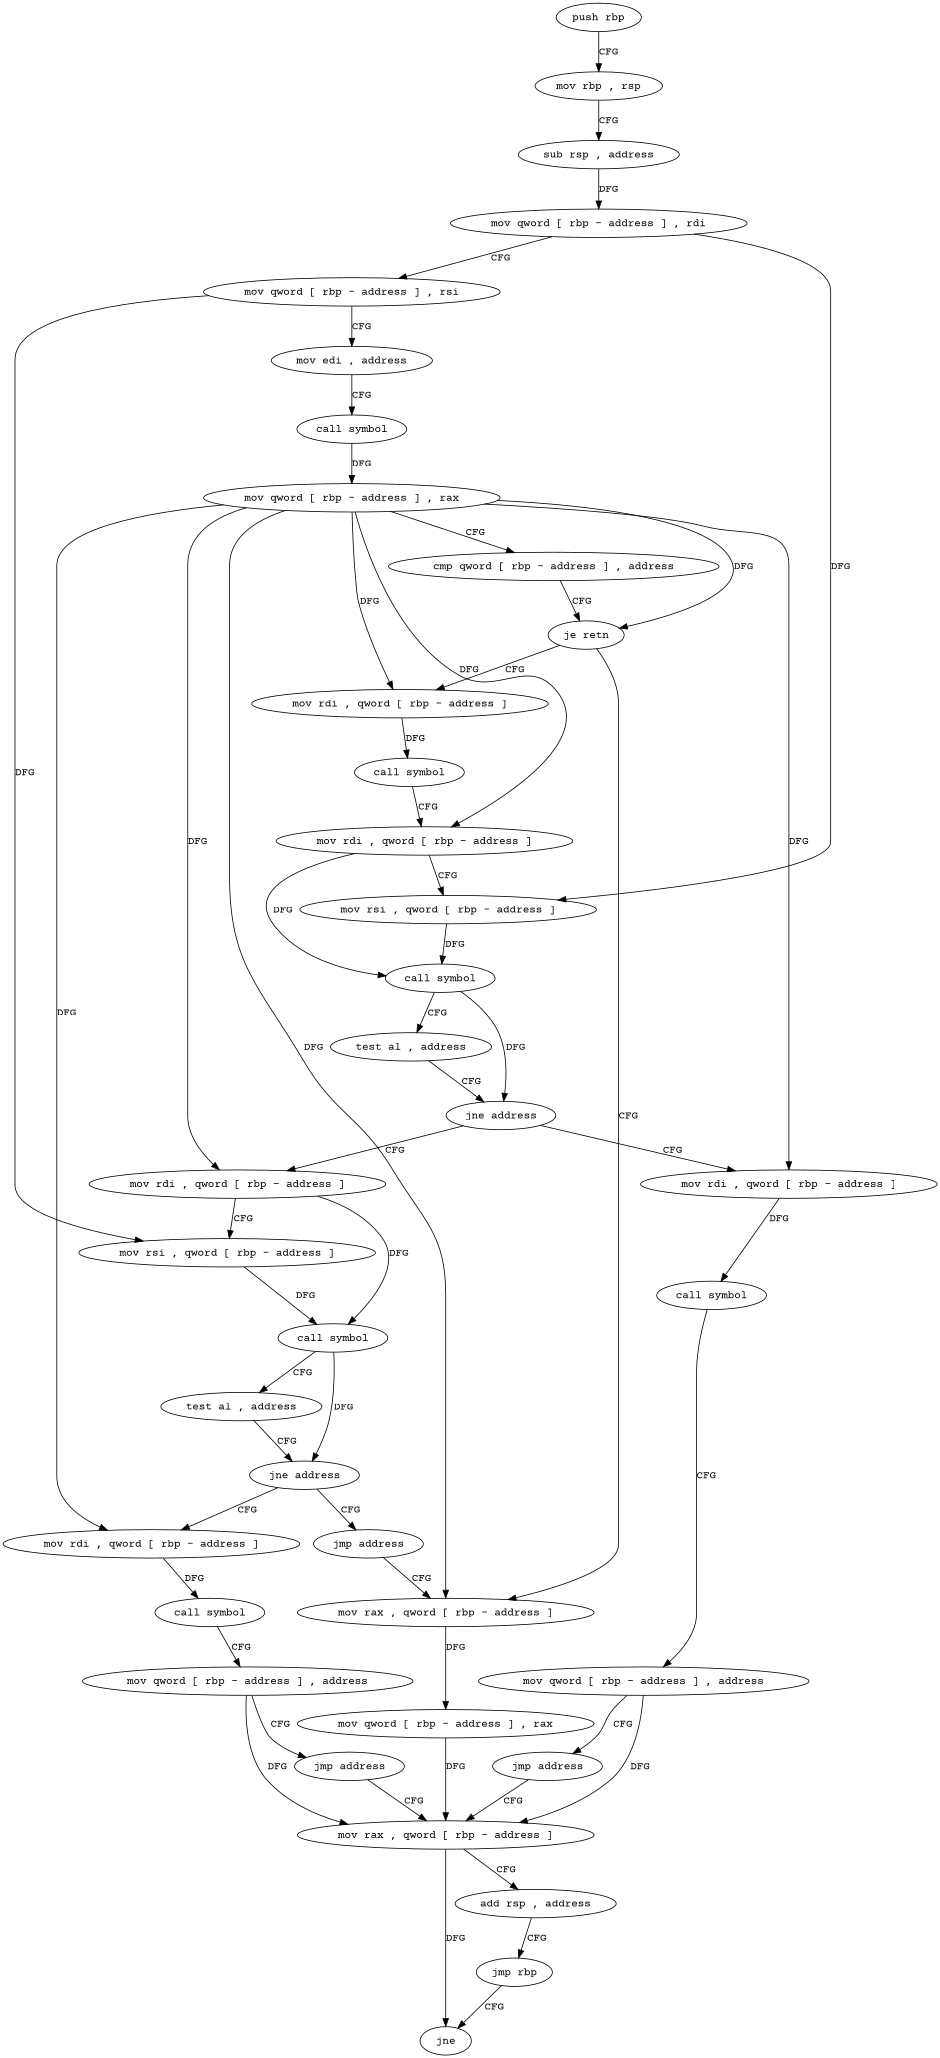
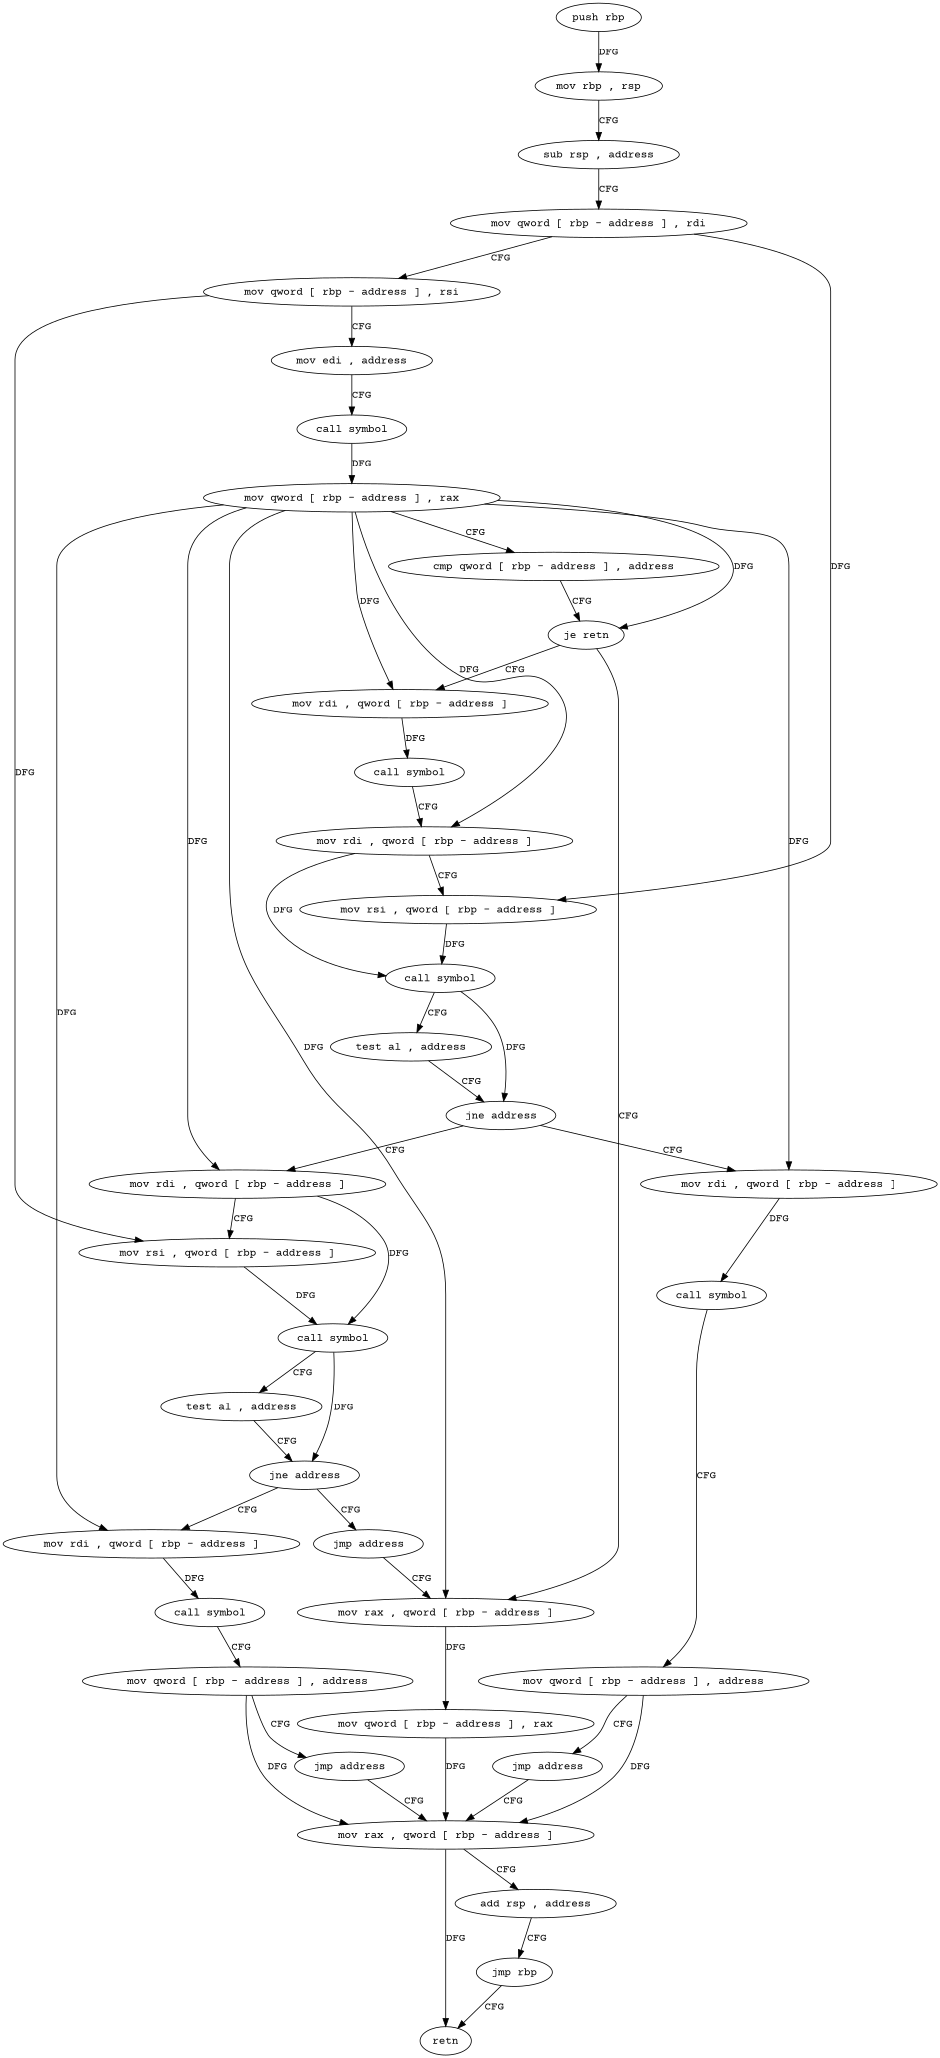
(609, 52) -> (609, 52)
(609, 189) -> (609, 189)
(446, 2041) -> (446, 2041)
